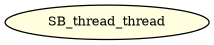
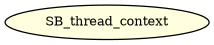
(107, 22) -> (107, 22)
